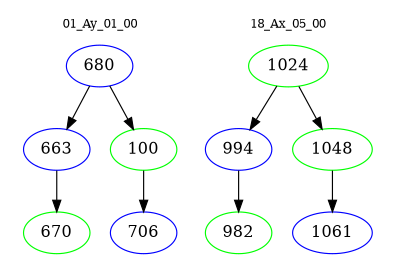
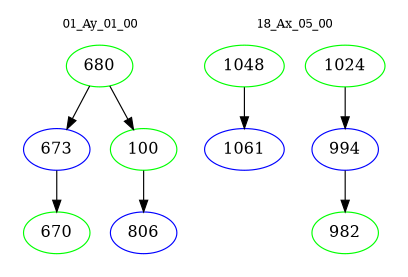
(100, 66) -> (100, 66)
(308, 103) -> none
(57, 149) -> (57, 149)
(144, 233) -> (144, 233)
